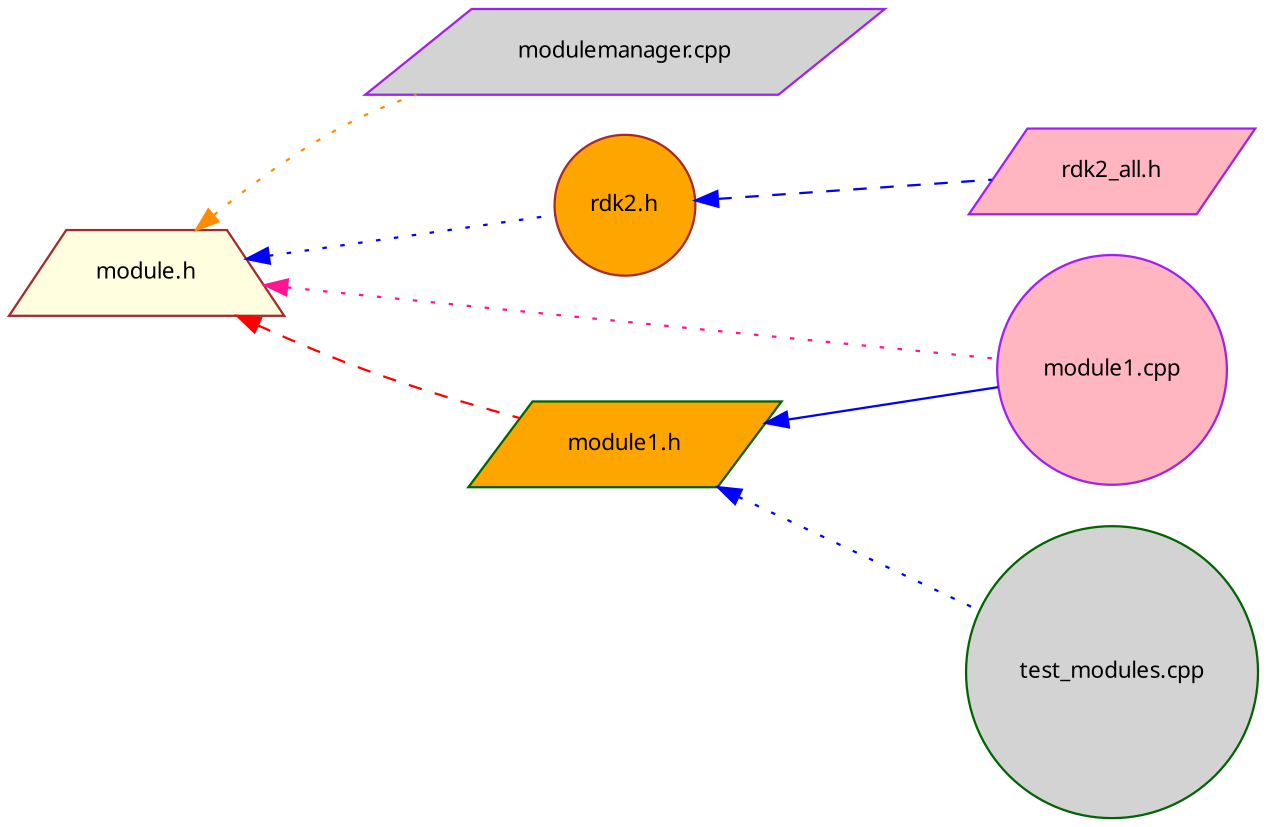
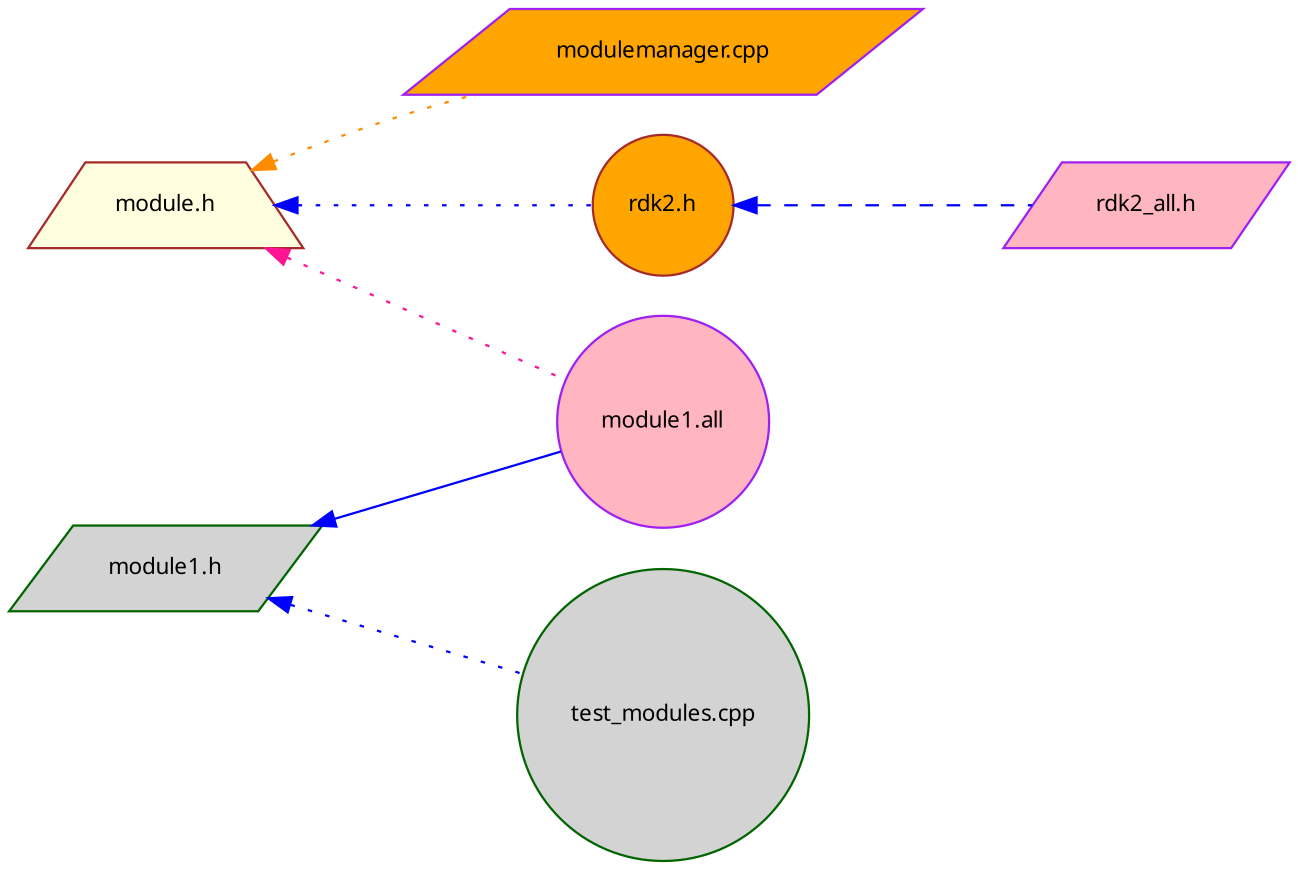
(625, 52) -> (663, 52)
(1112, 370) -> (663, 422)
(387, 377) -> none
(625, 444) -> (166, 568)
